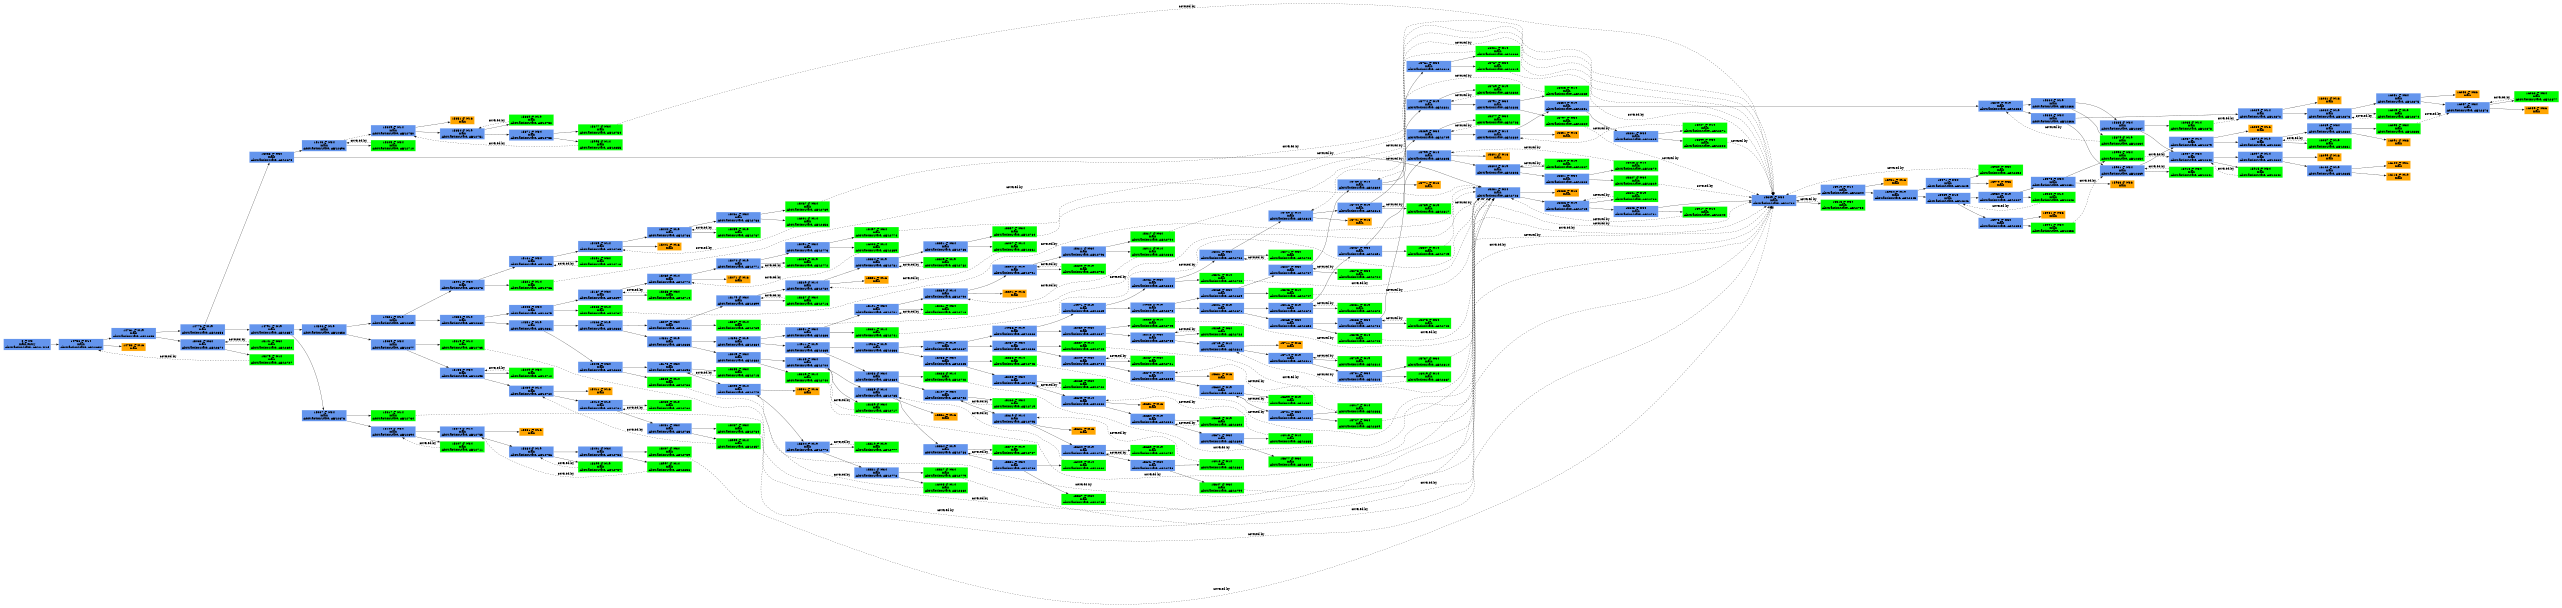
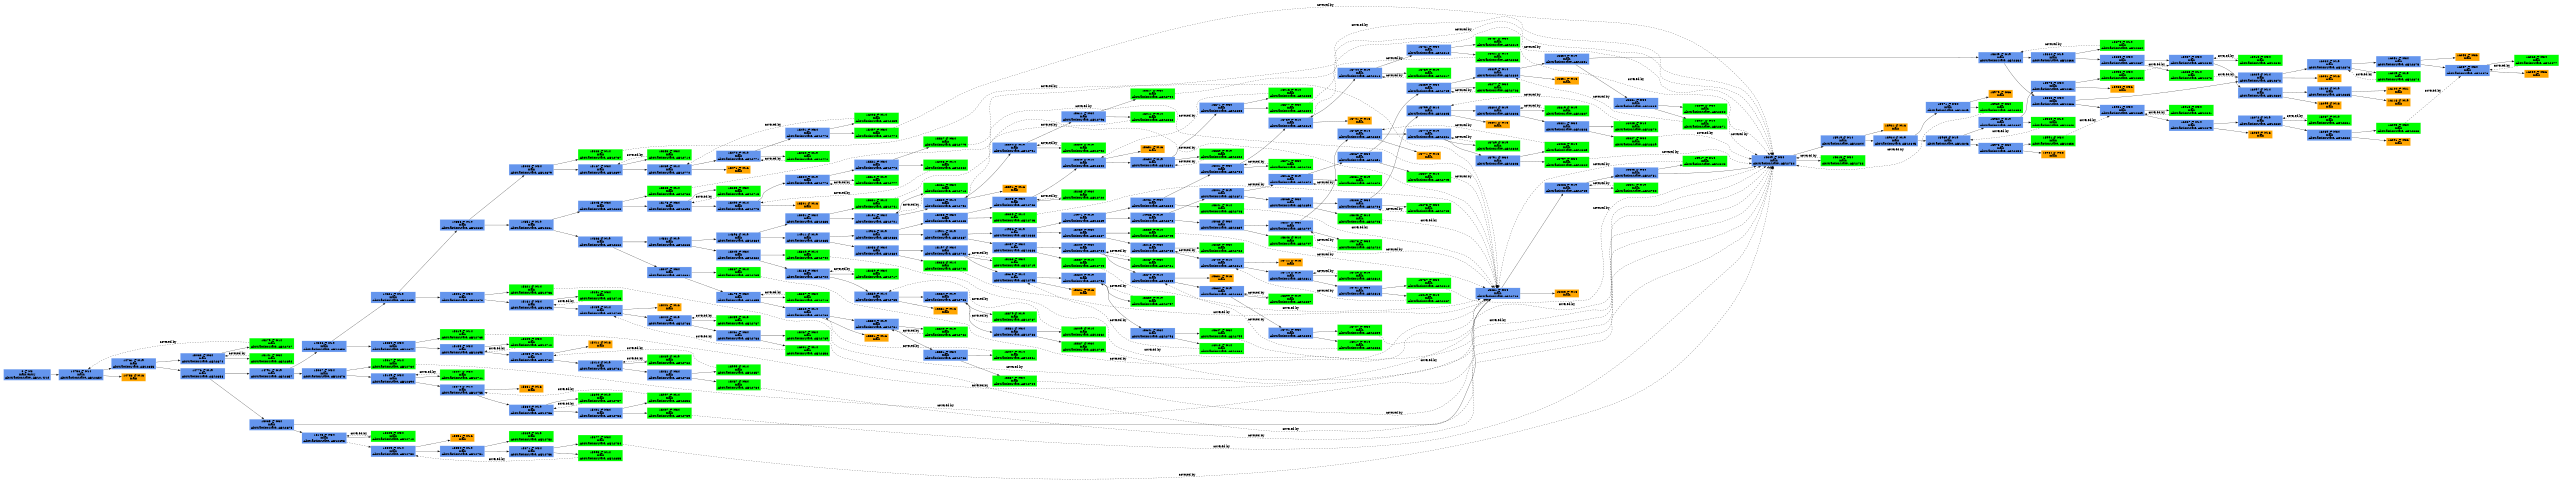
(495, 124) -> none
